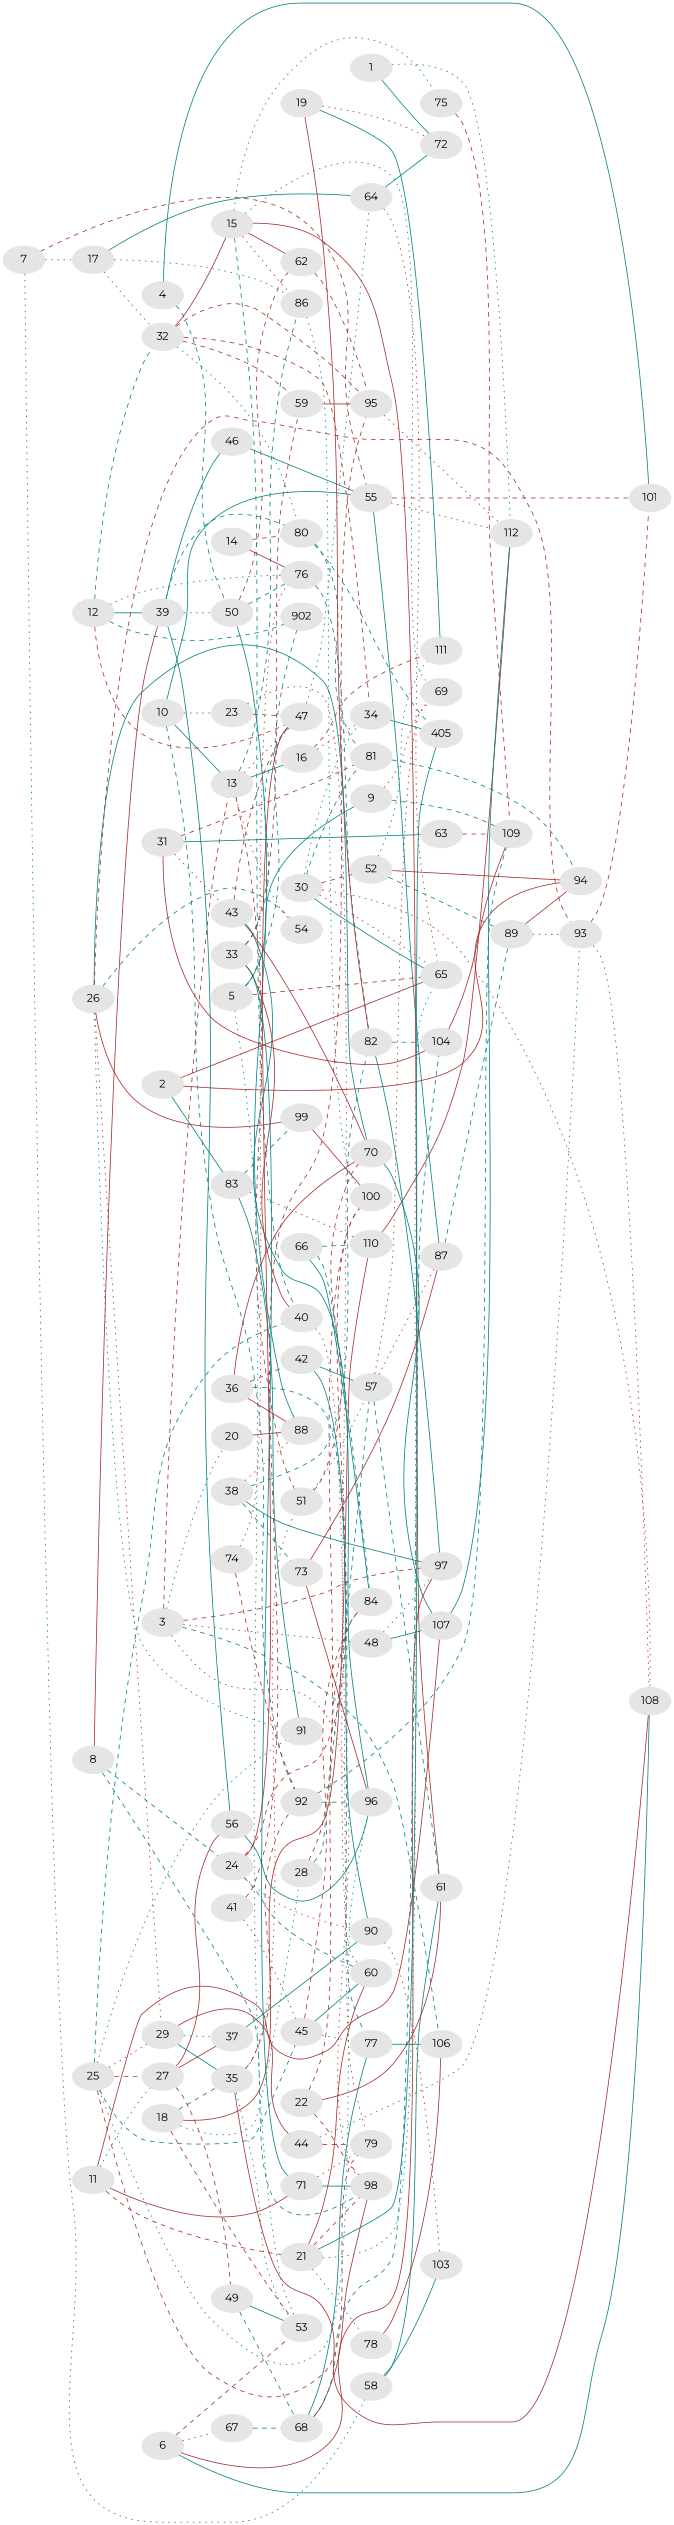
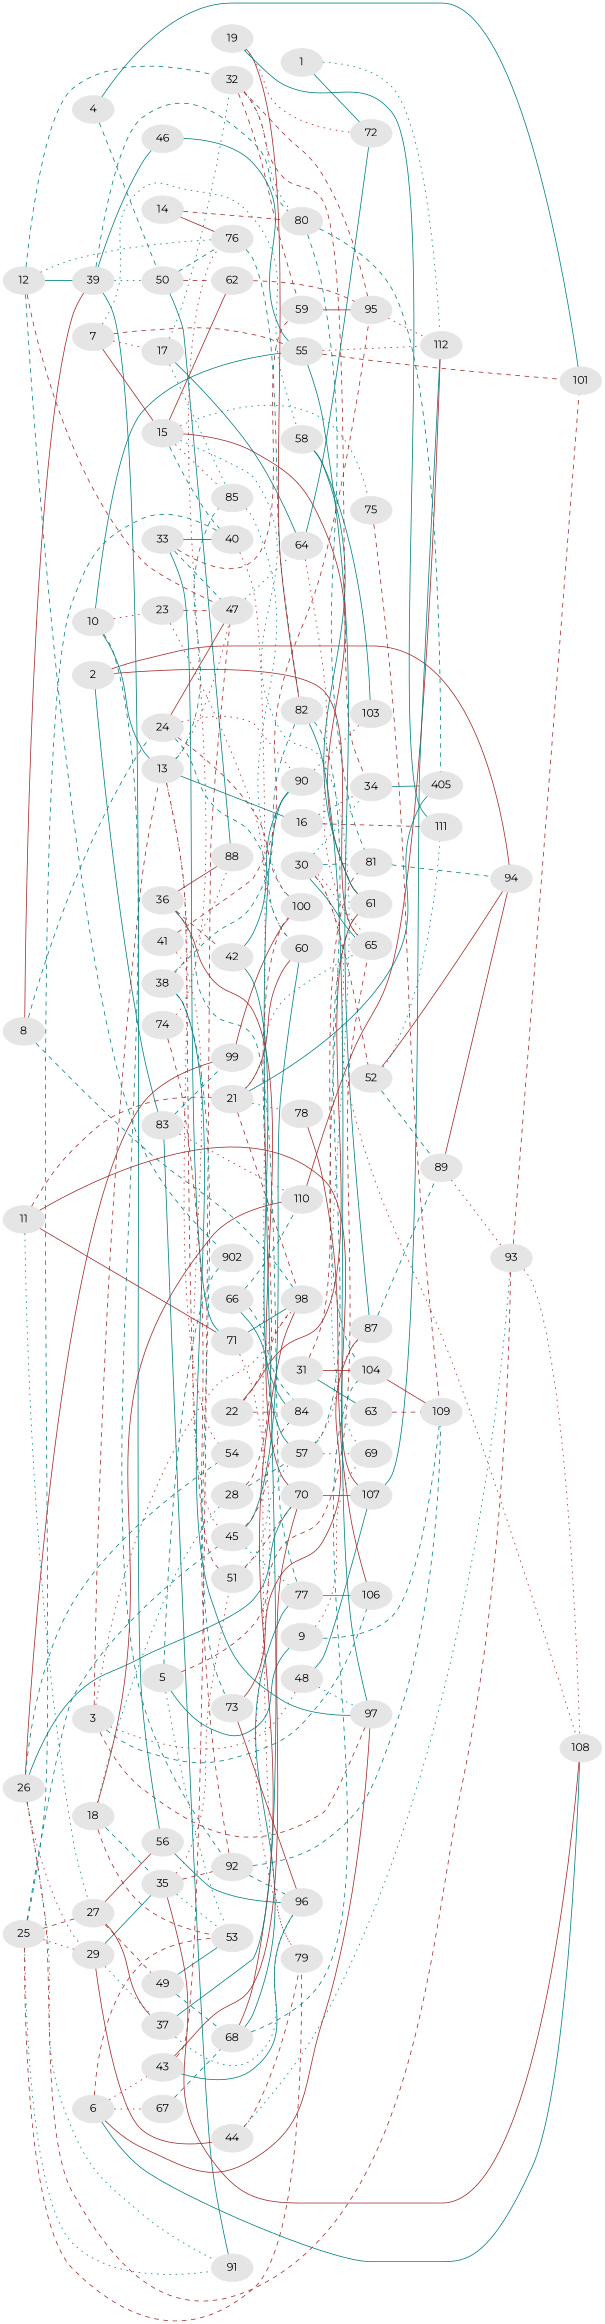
(204, 284) -> (128, 385)
(302, 304) -> (232, 498)
(197, 878) -> (128, 2088)
(232, 1437) -> none
(309, 2359) -> (268, 2043)
